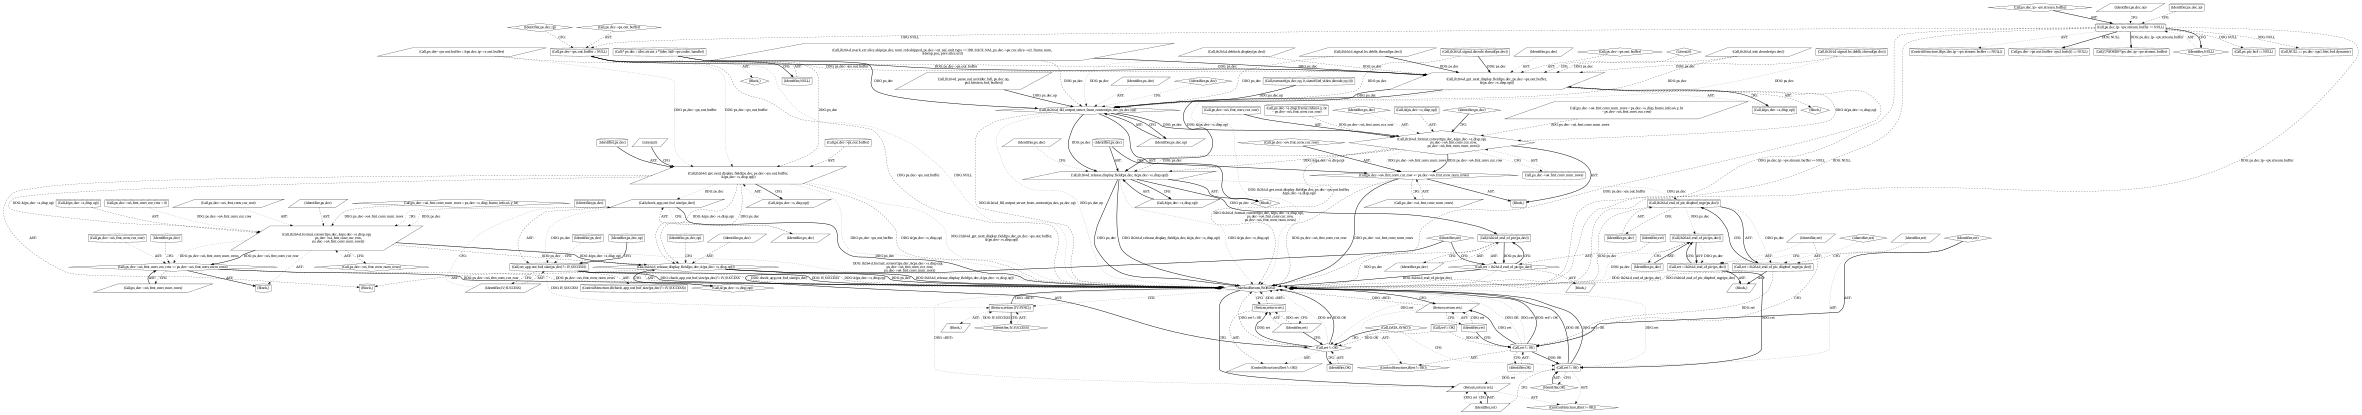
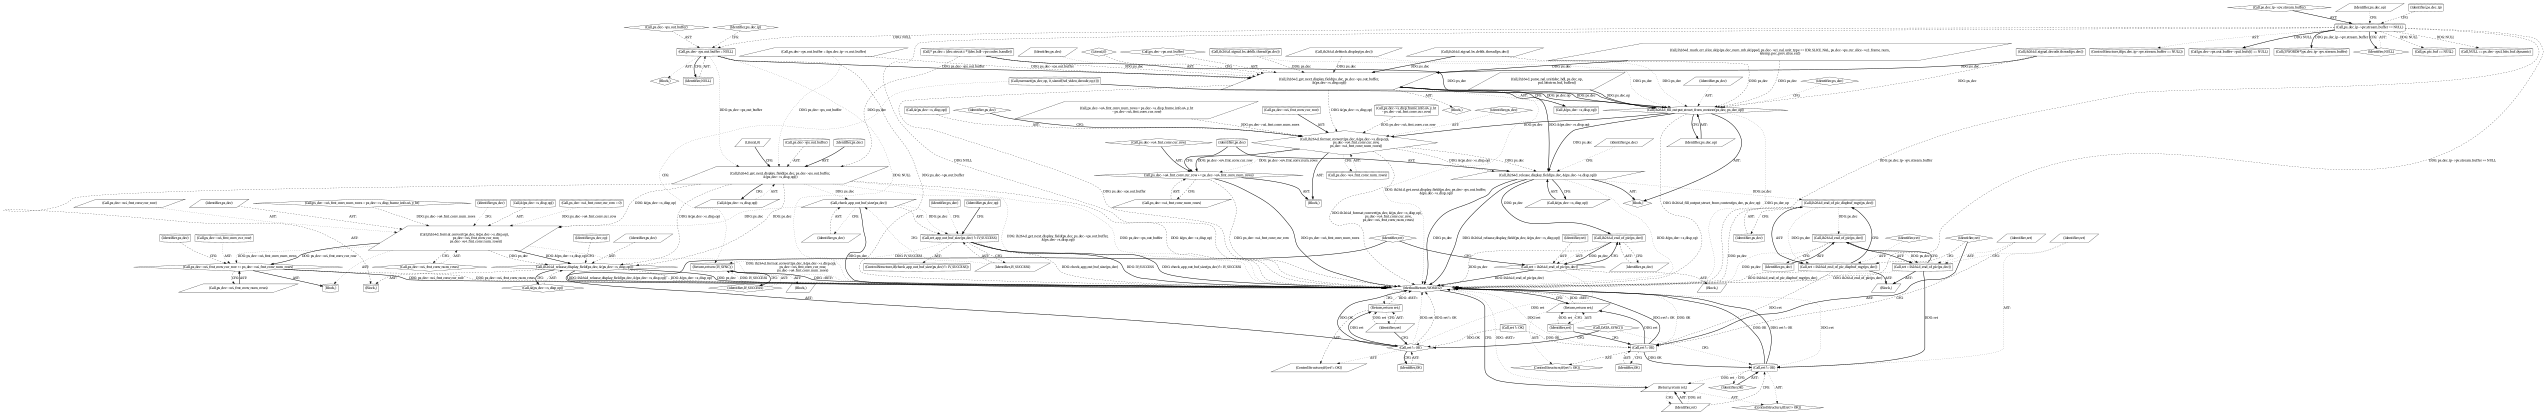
(1758, 52) -> none
(1135, 298) -> (767, 125)
